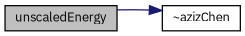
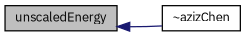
(133, 10) -> (146, 27)
